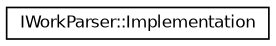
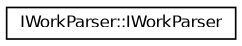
(138, 23) -> (121, 23)
